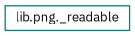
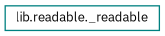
(67, 18) -> (82, 18)
